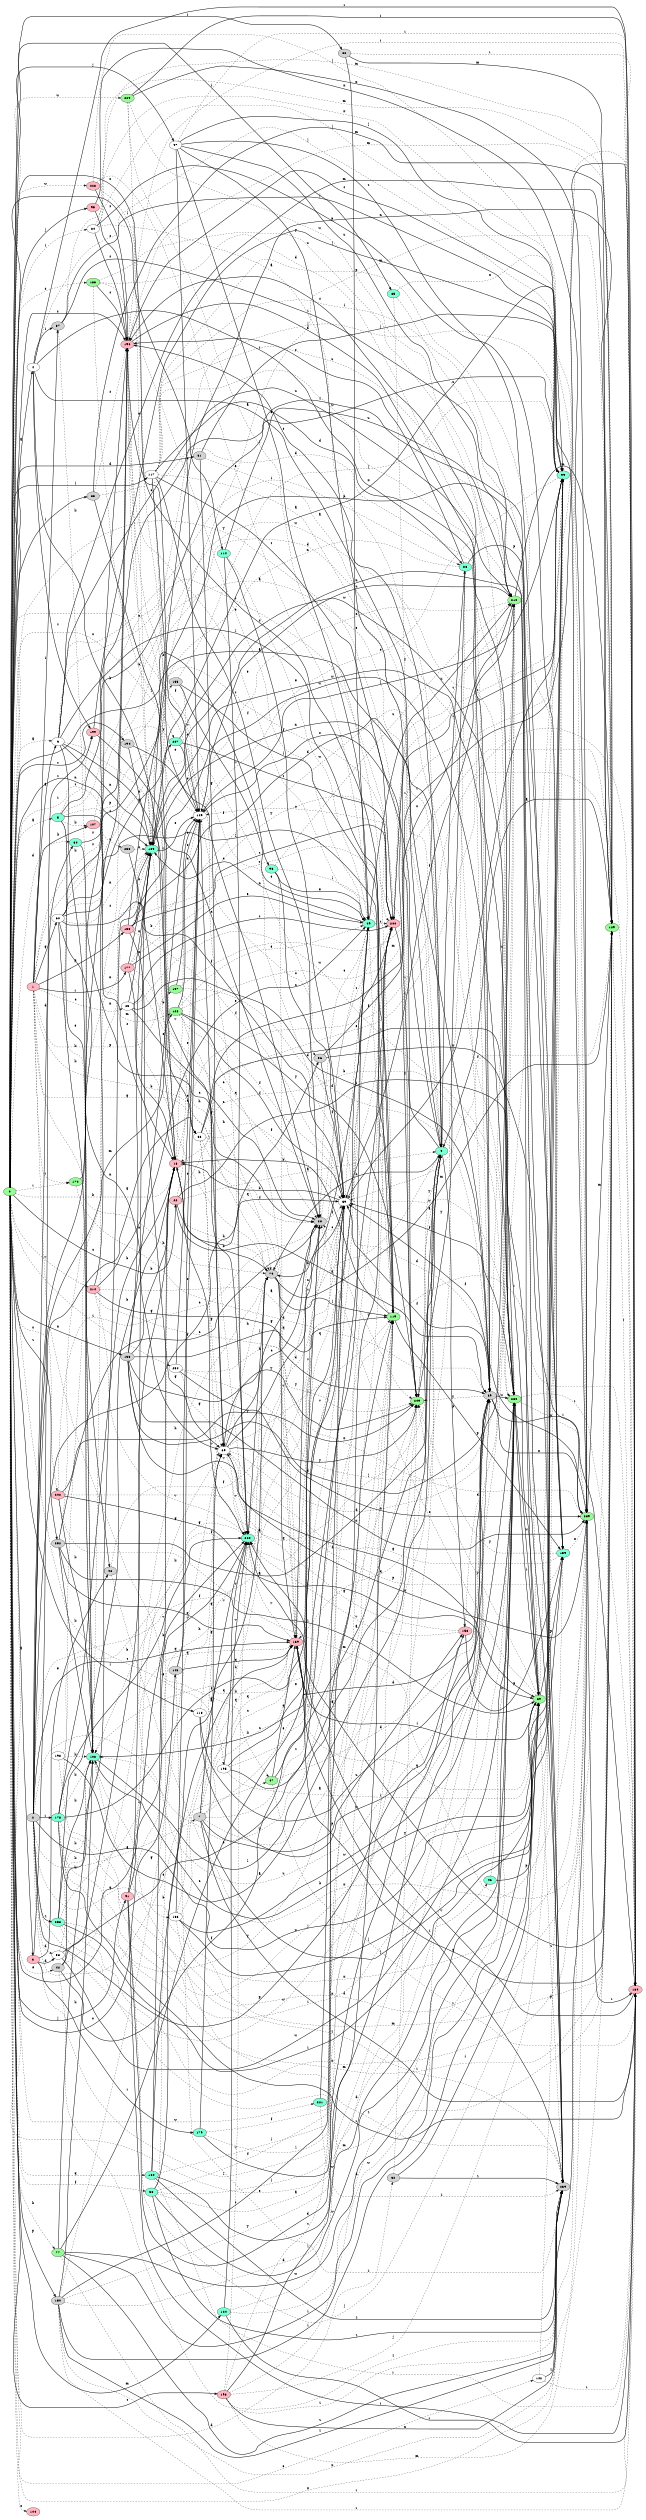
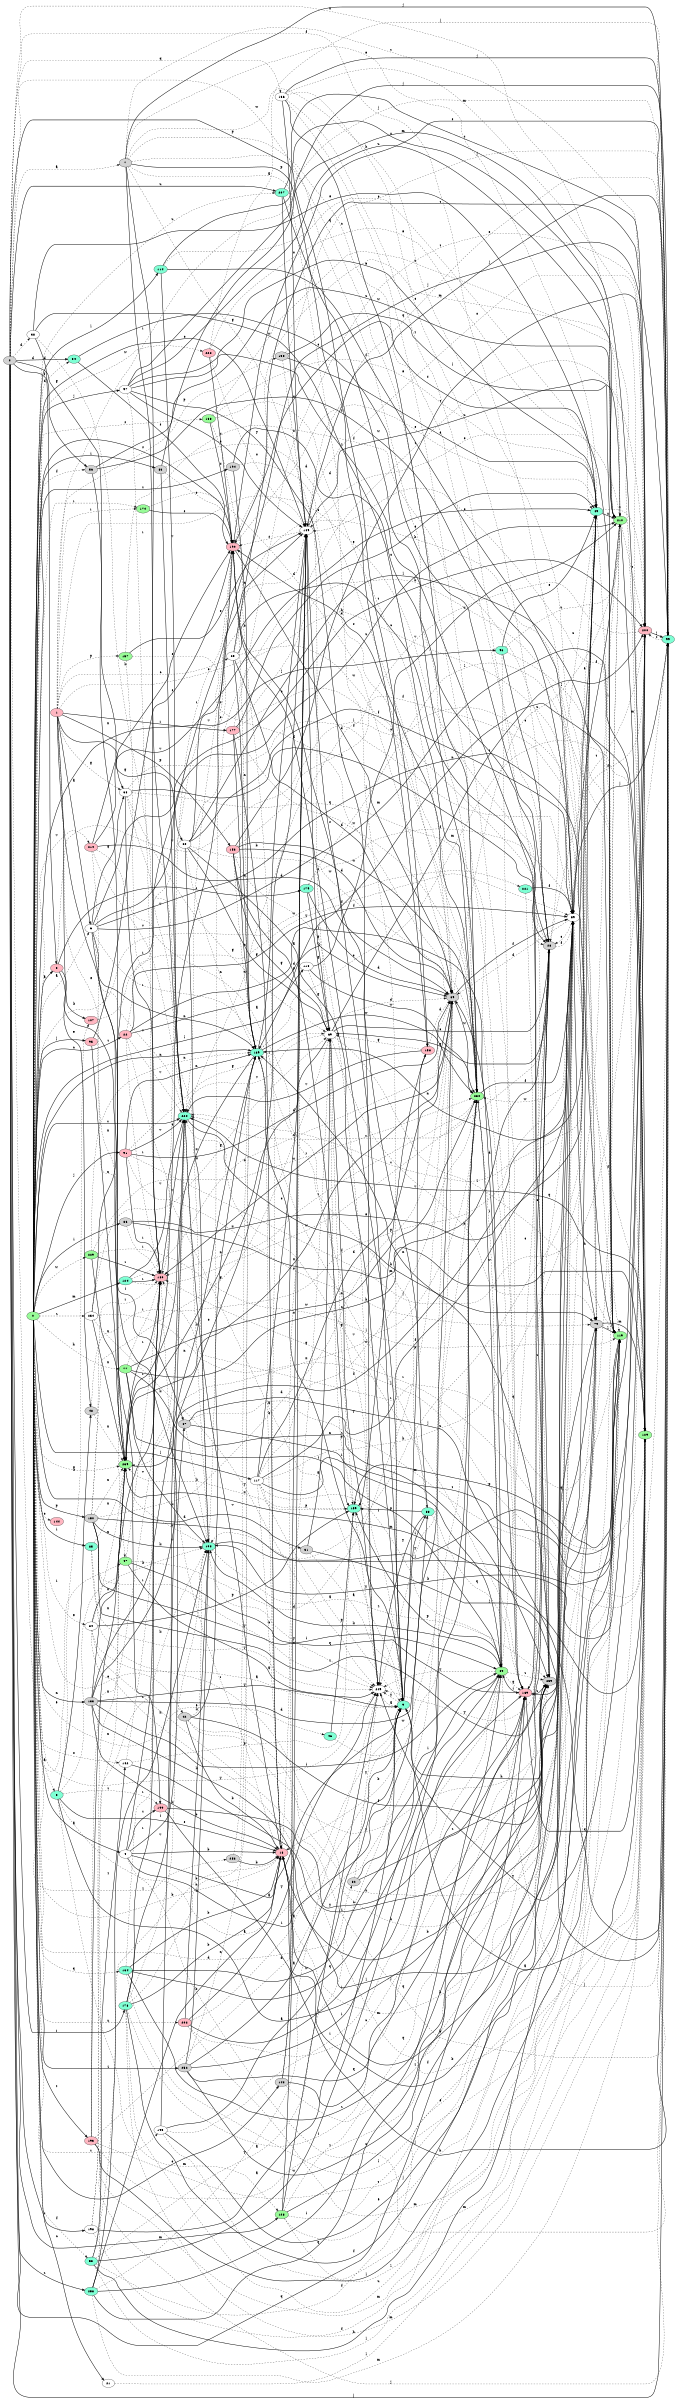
(266, 617) -> (330, 642)
none -> (156, 1076)
none -> (11, 1314)
(417, 1401) -> (379, 1689)
(523, 1548) -> (494, 1382)
(346, 1613) -> (305, 1090)
(140, 1726) -> (400, 2102)
(46, 1963) -> (50, 649)
(380, 2334) -> (102, 2013)
none -> (108, 2383)
